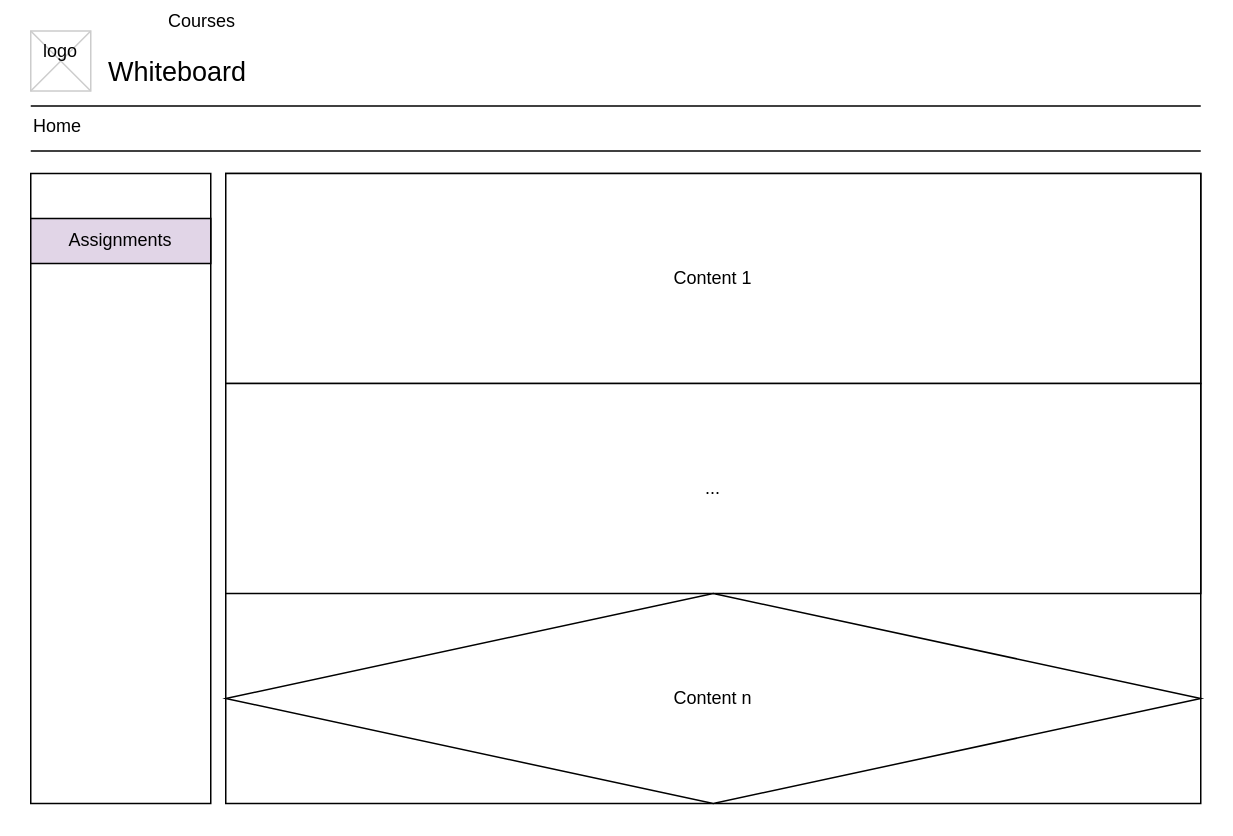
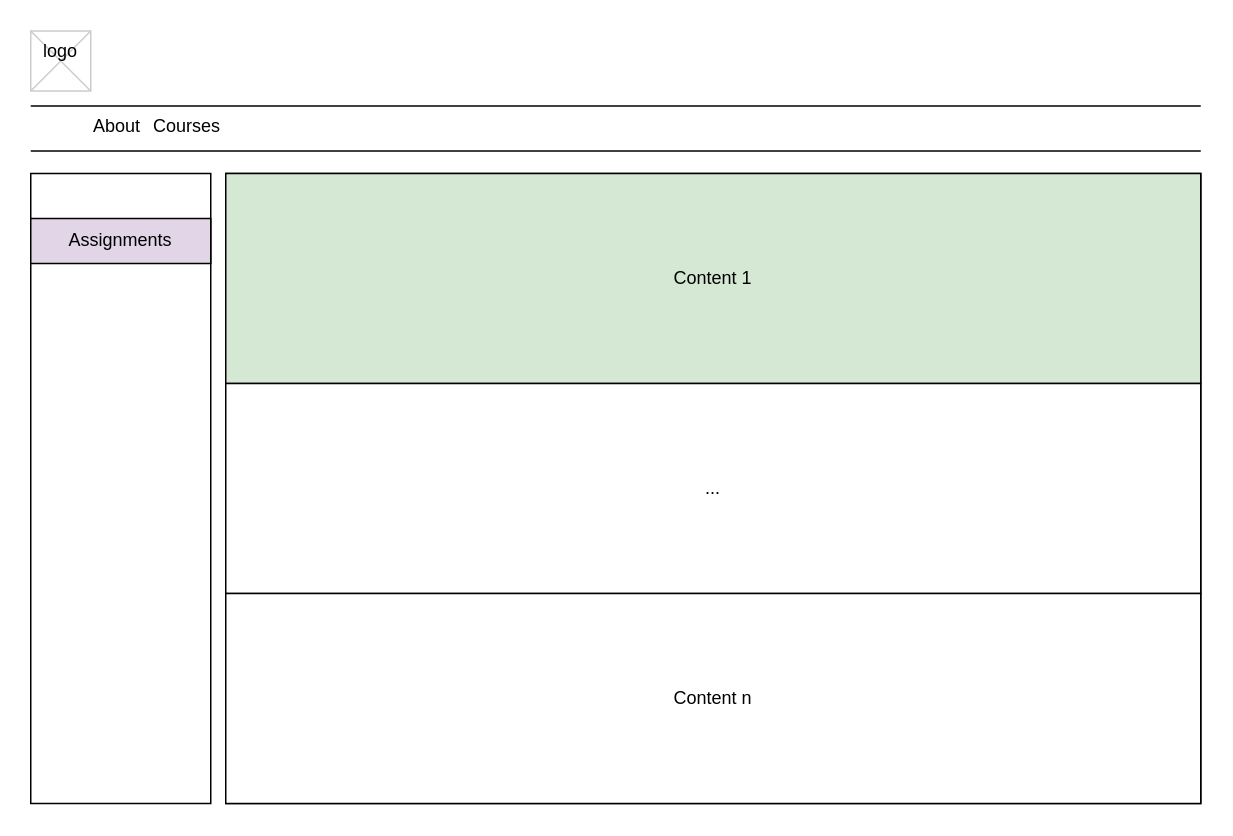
(188, 23) -> (173, 128)
(278, 68) -> none
(53, 128) -> none
none -> (113, 128)
(713, 278) -> (713, 278)
(713, 698) -> (713, 698)
